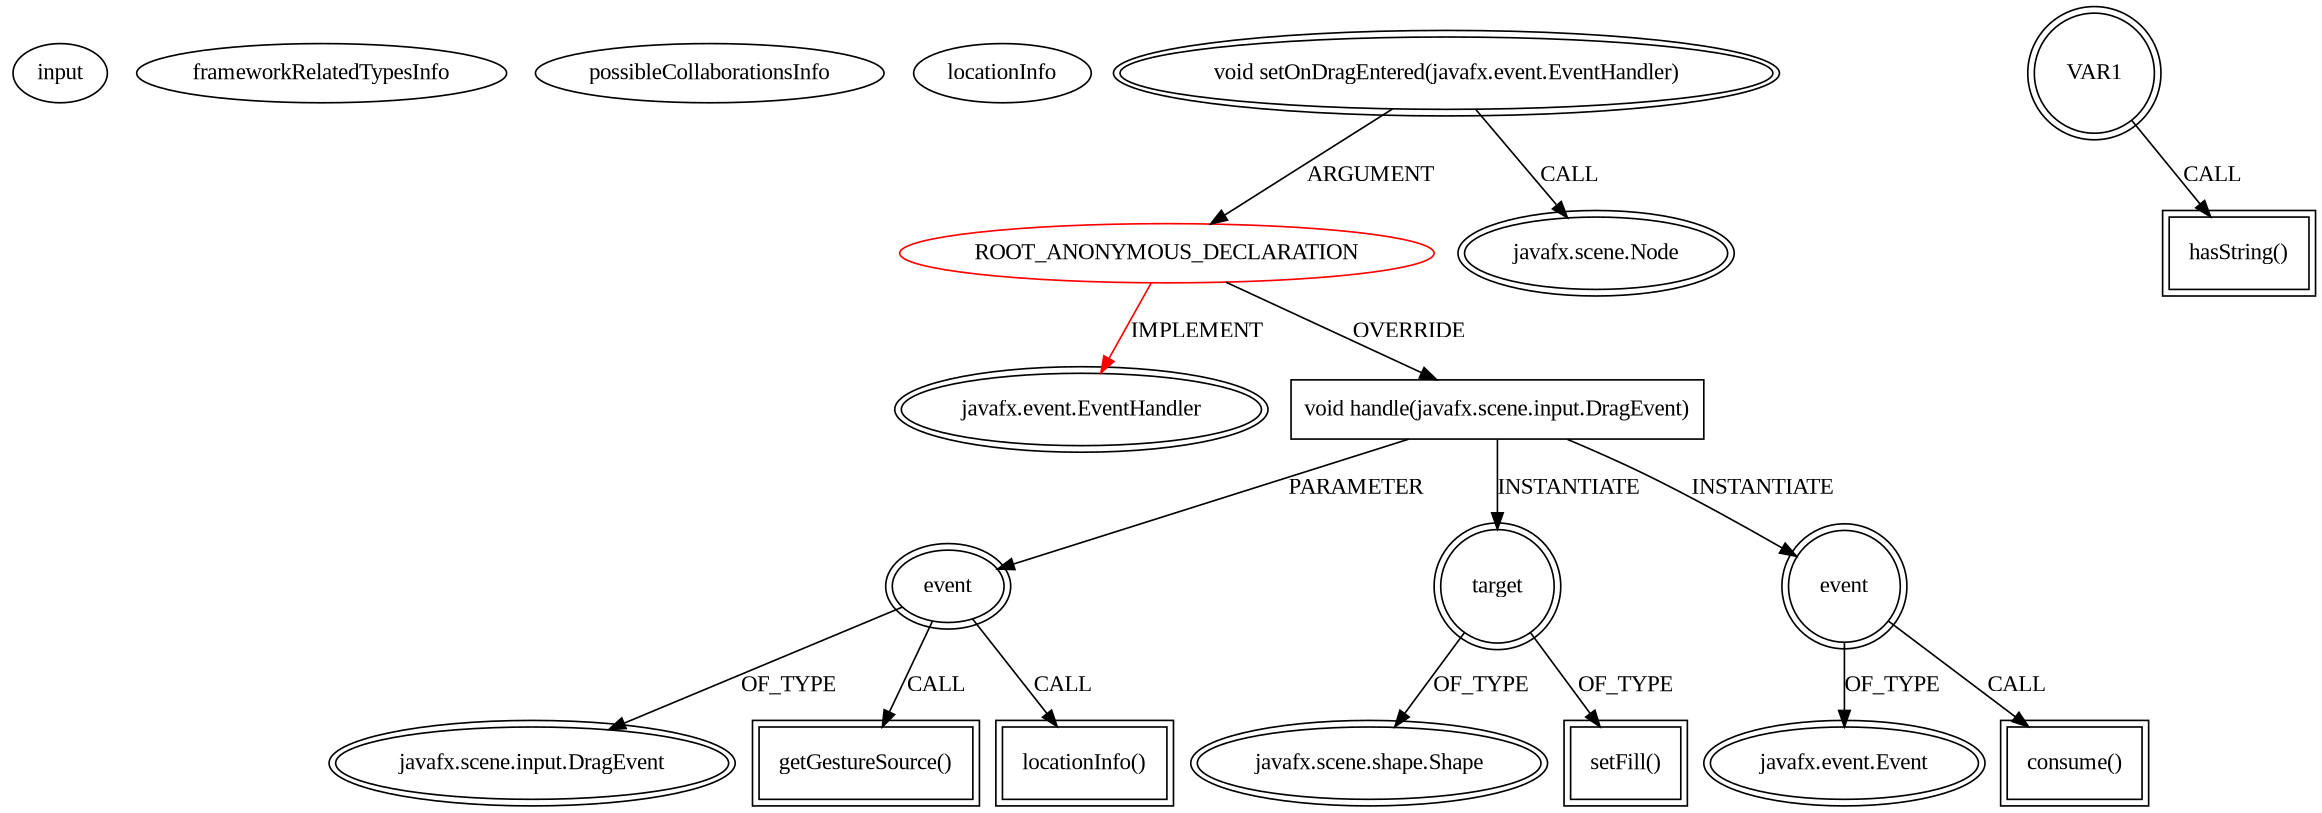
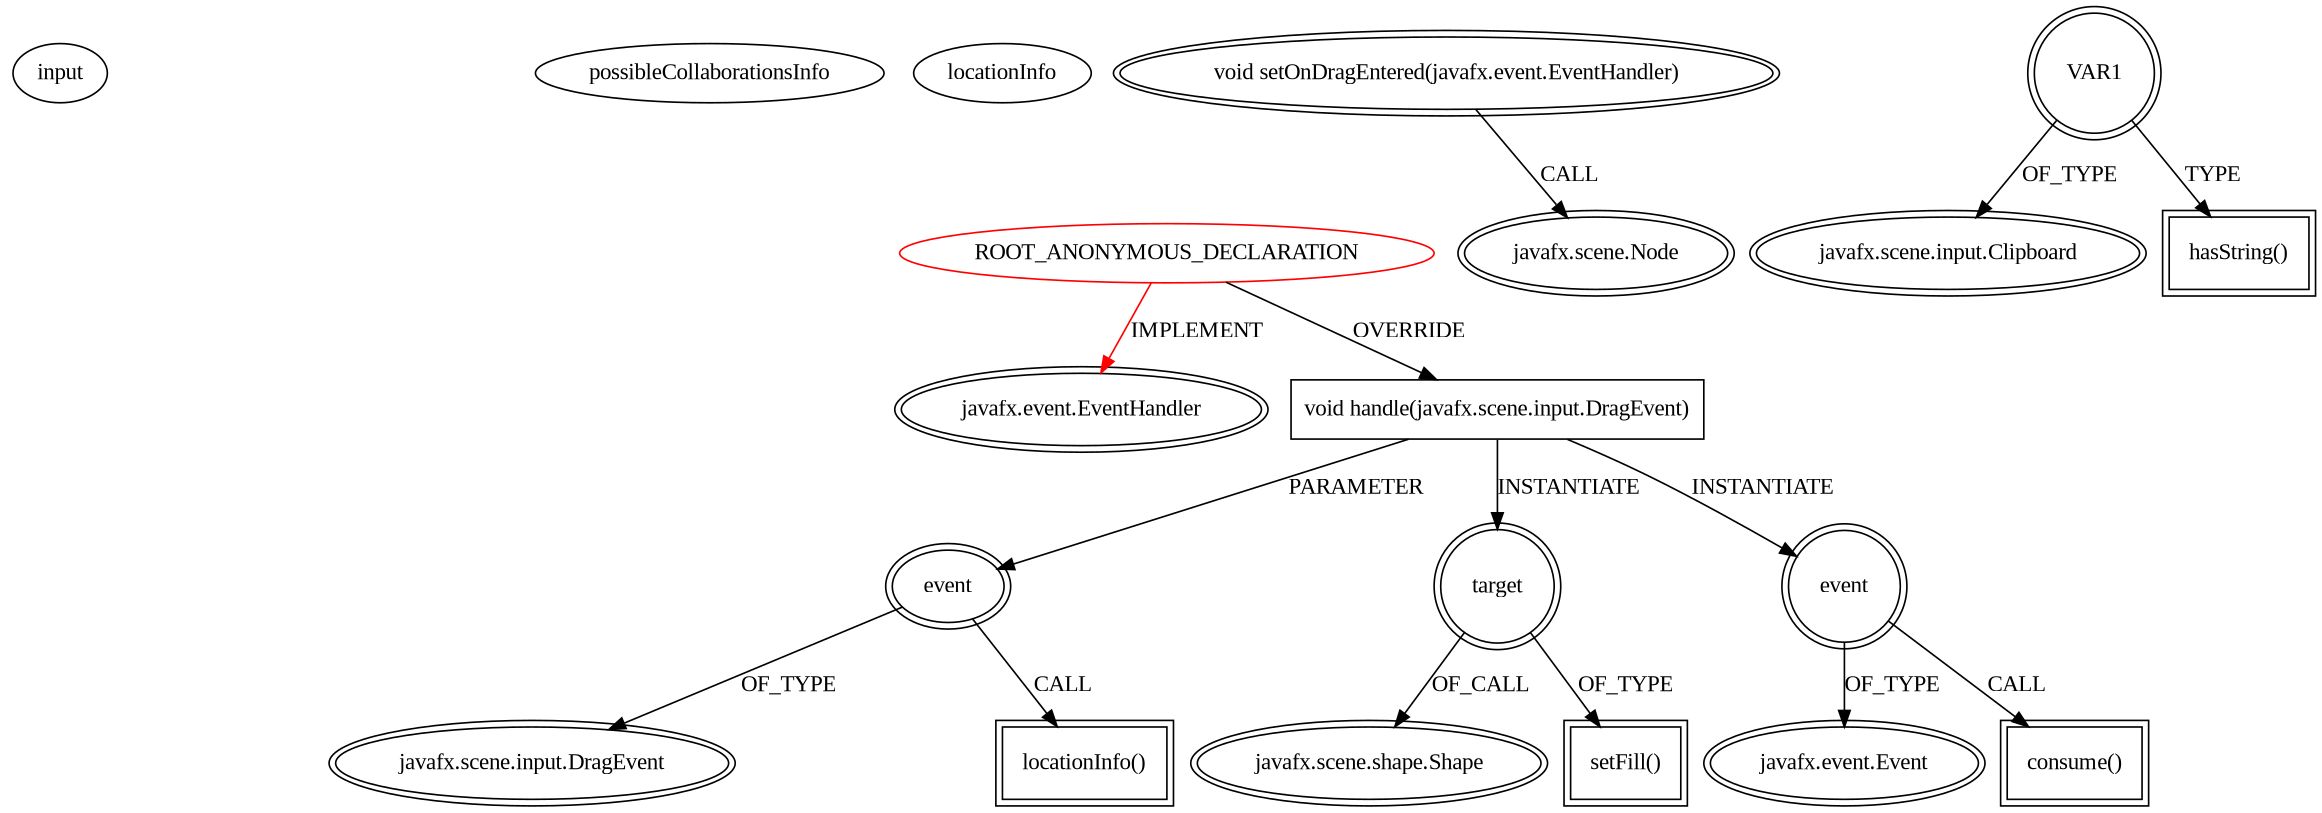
(322, 73) -> none
(1309, 162) -> none
(2213, 175) -> (2213, 175)
none -> (1948, 253)
(1481, 685) -> (1481, 685)
(866, 763) -> none
